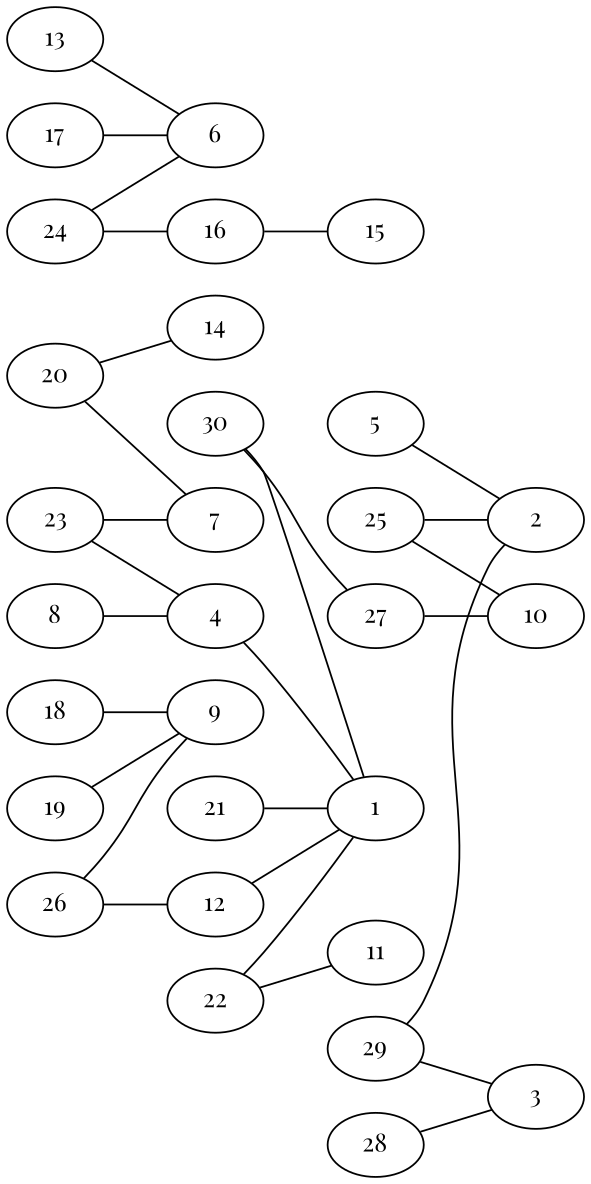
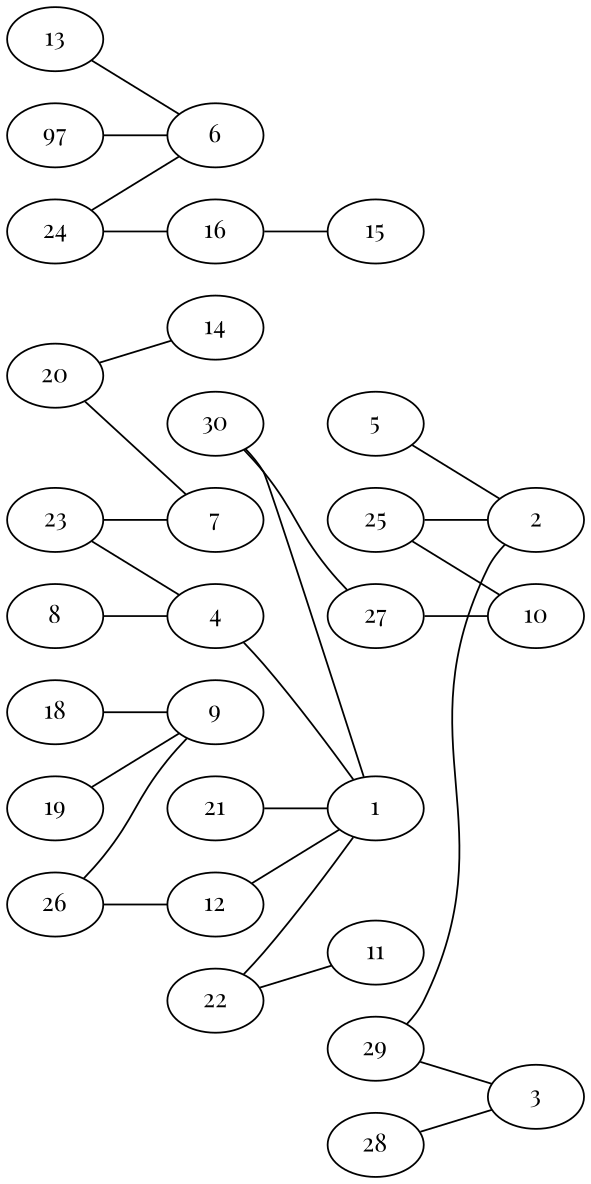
(55, 135) -> (55, 135)
